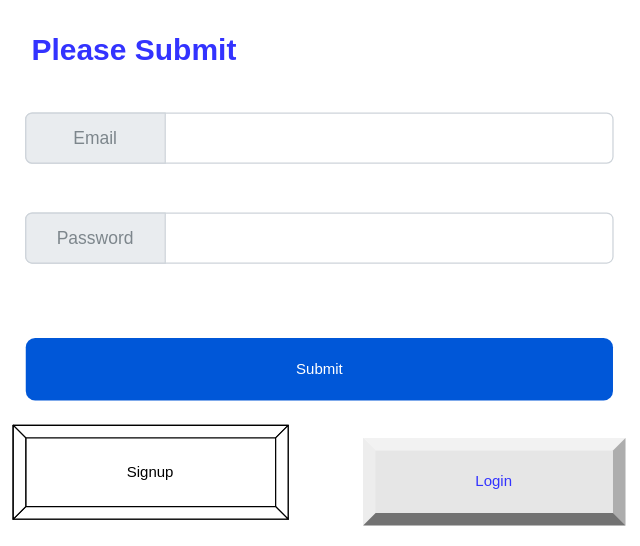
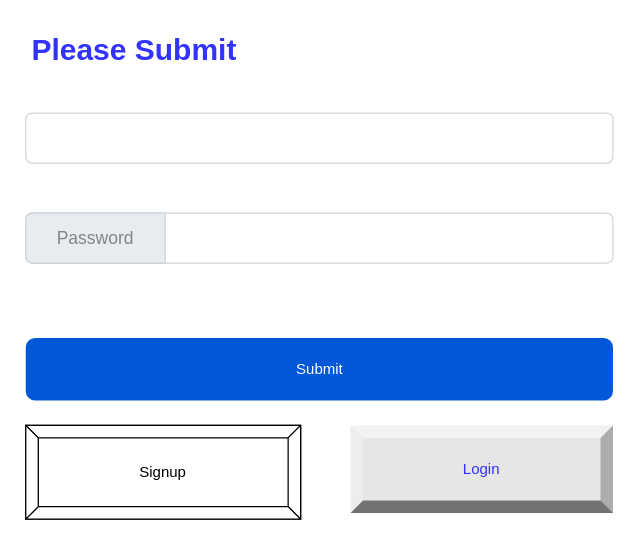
(95, 138) -> none
(151, 473) -> (163, 473)
(494, 482) -> (482, 469)
